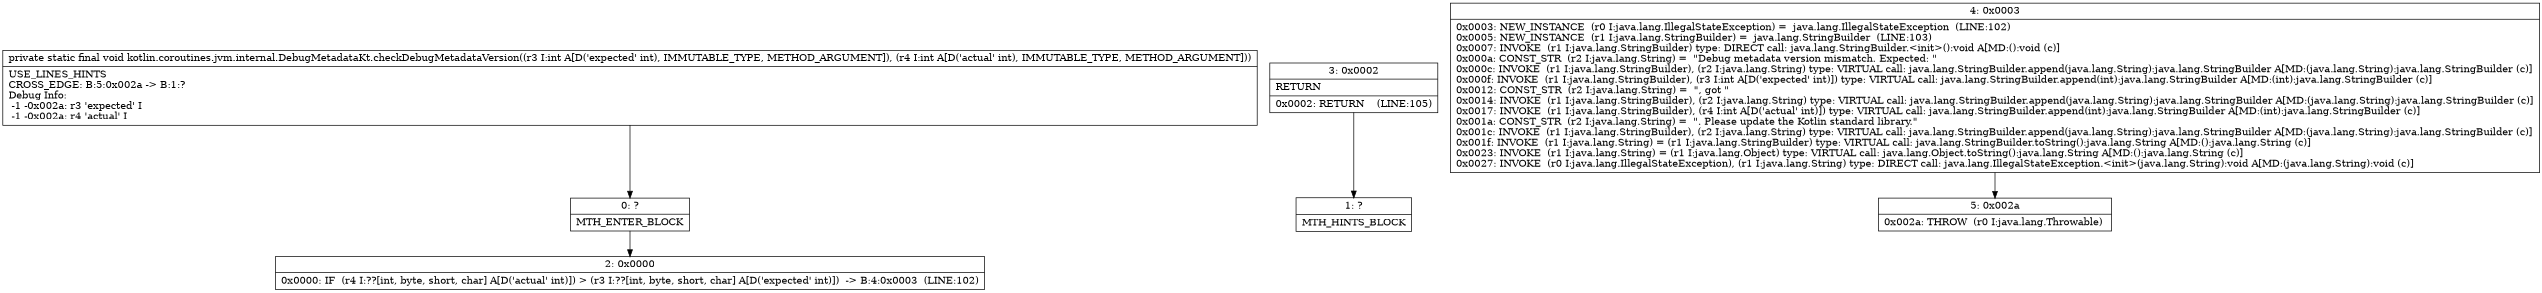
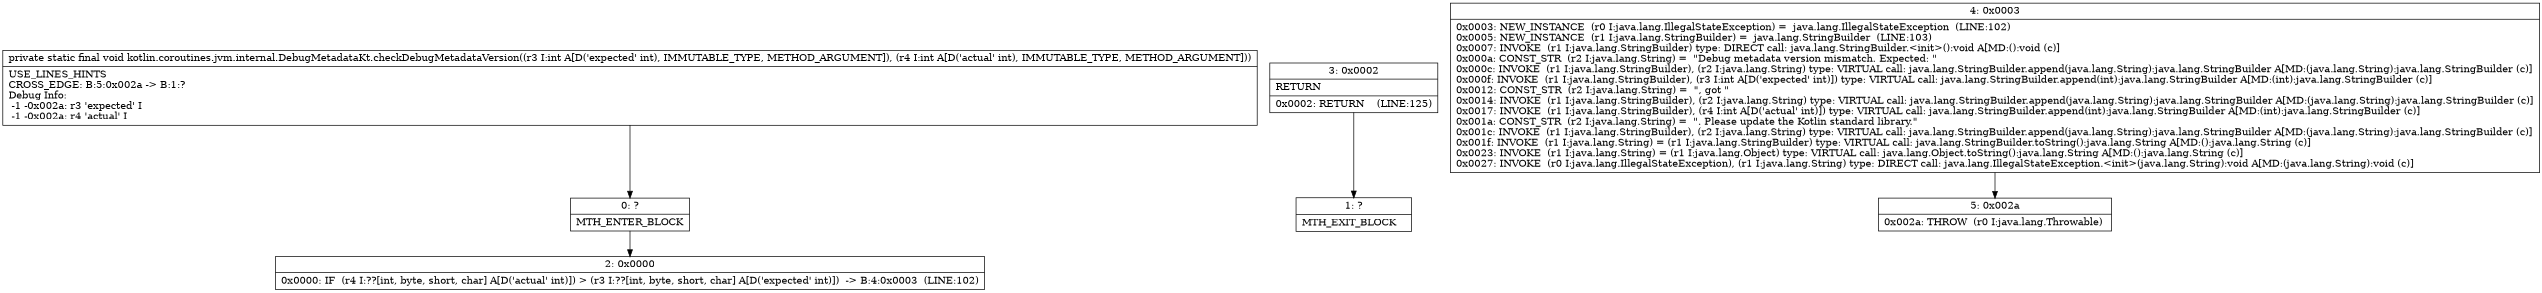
(1354, 104) -> (1354, 104)
(1354, 223) -> (1349, 223)
